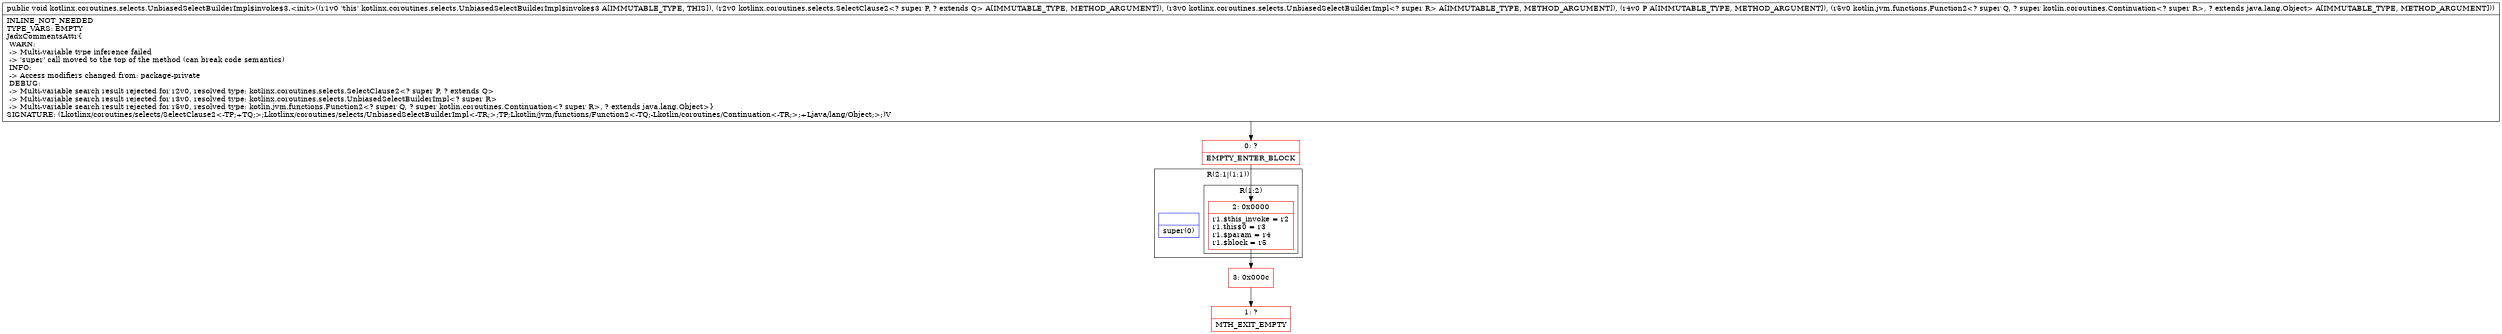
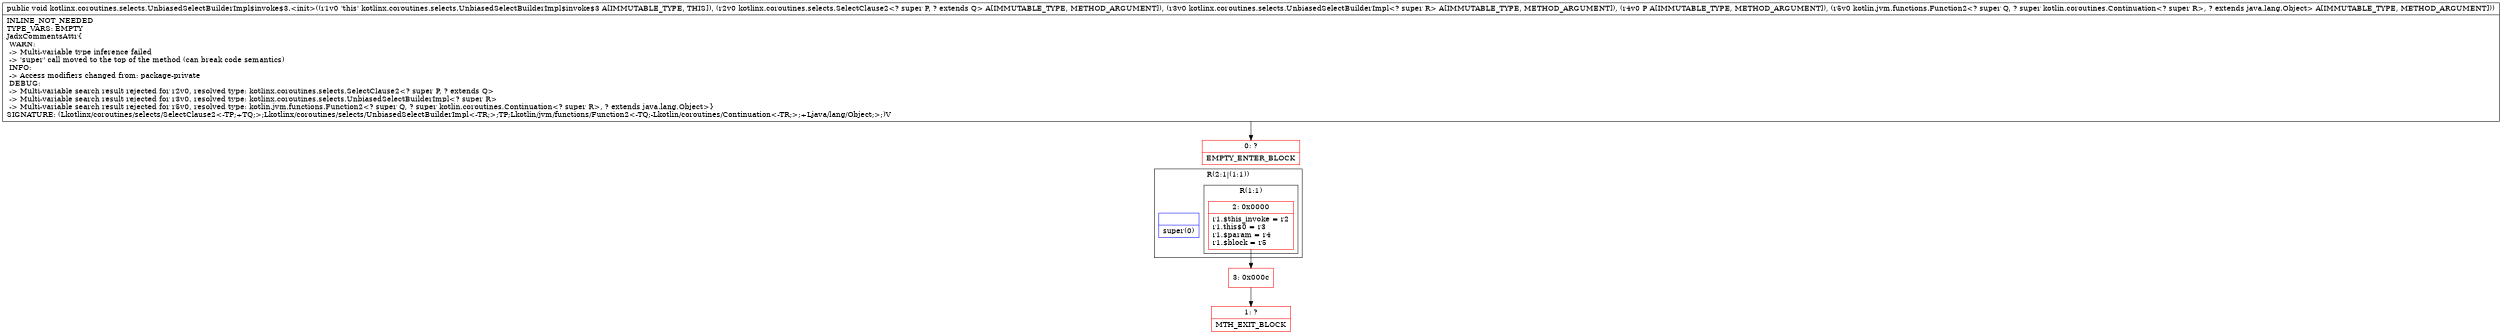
(1251, 180) -> none
(1251, 191) -> (1251, 191)
(1251, 325) -> (1251, 325)
